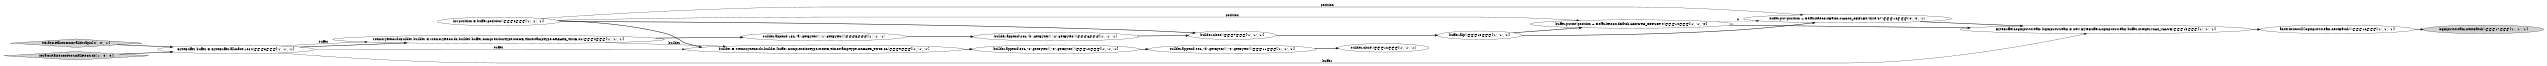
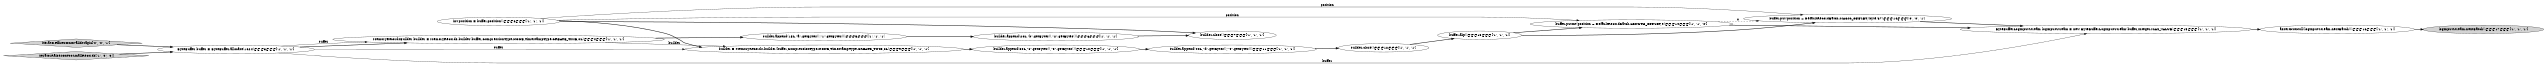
(1356, 35) -> (1431, 42)
